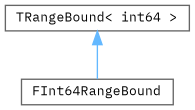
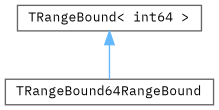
(97, 92) -> (109, 92)
